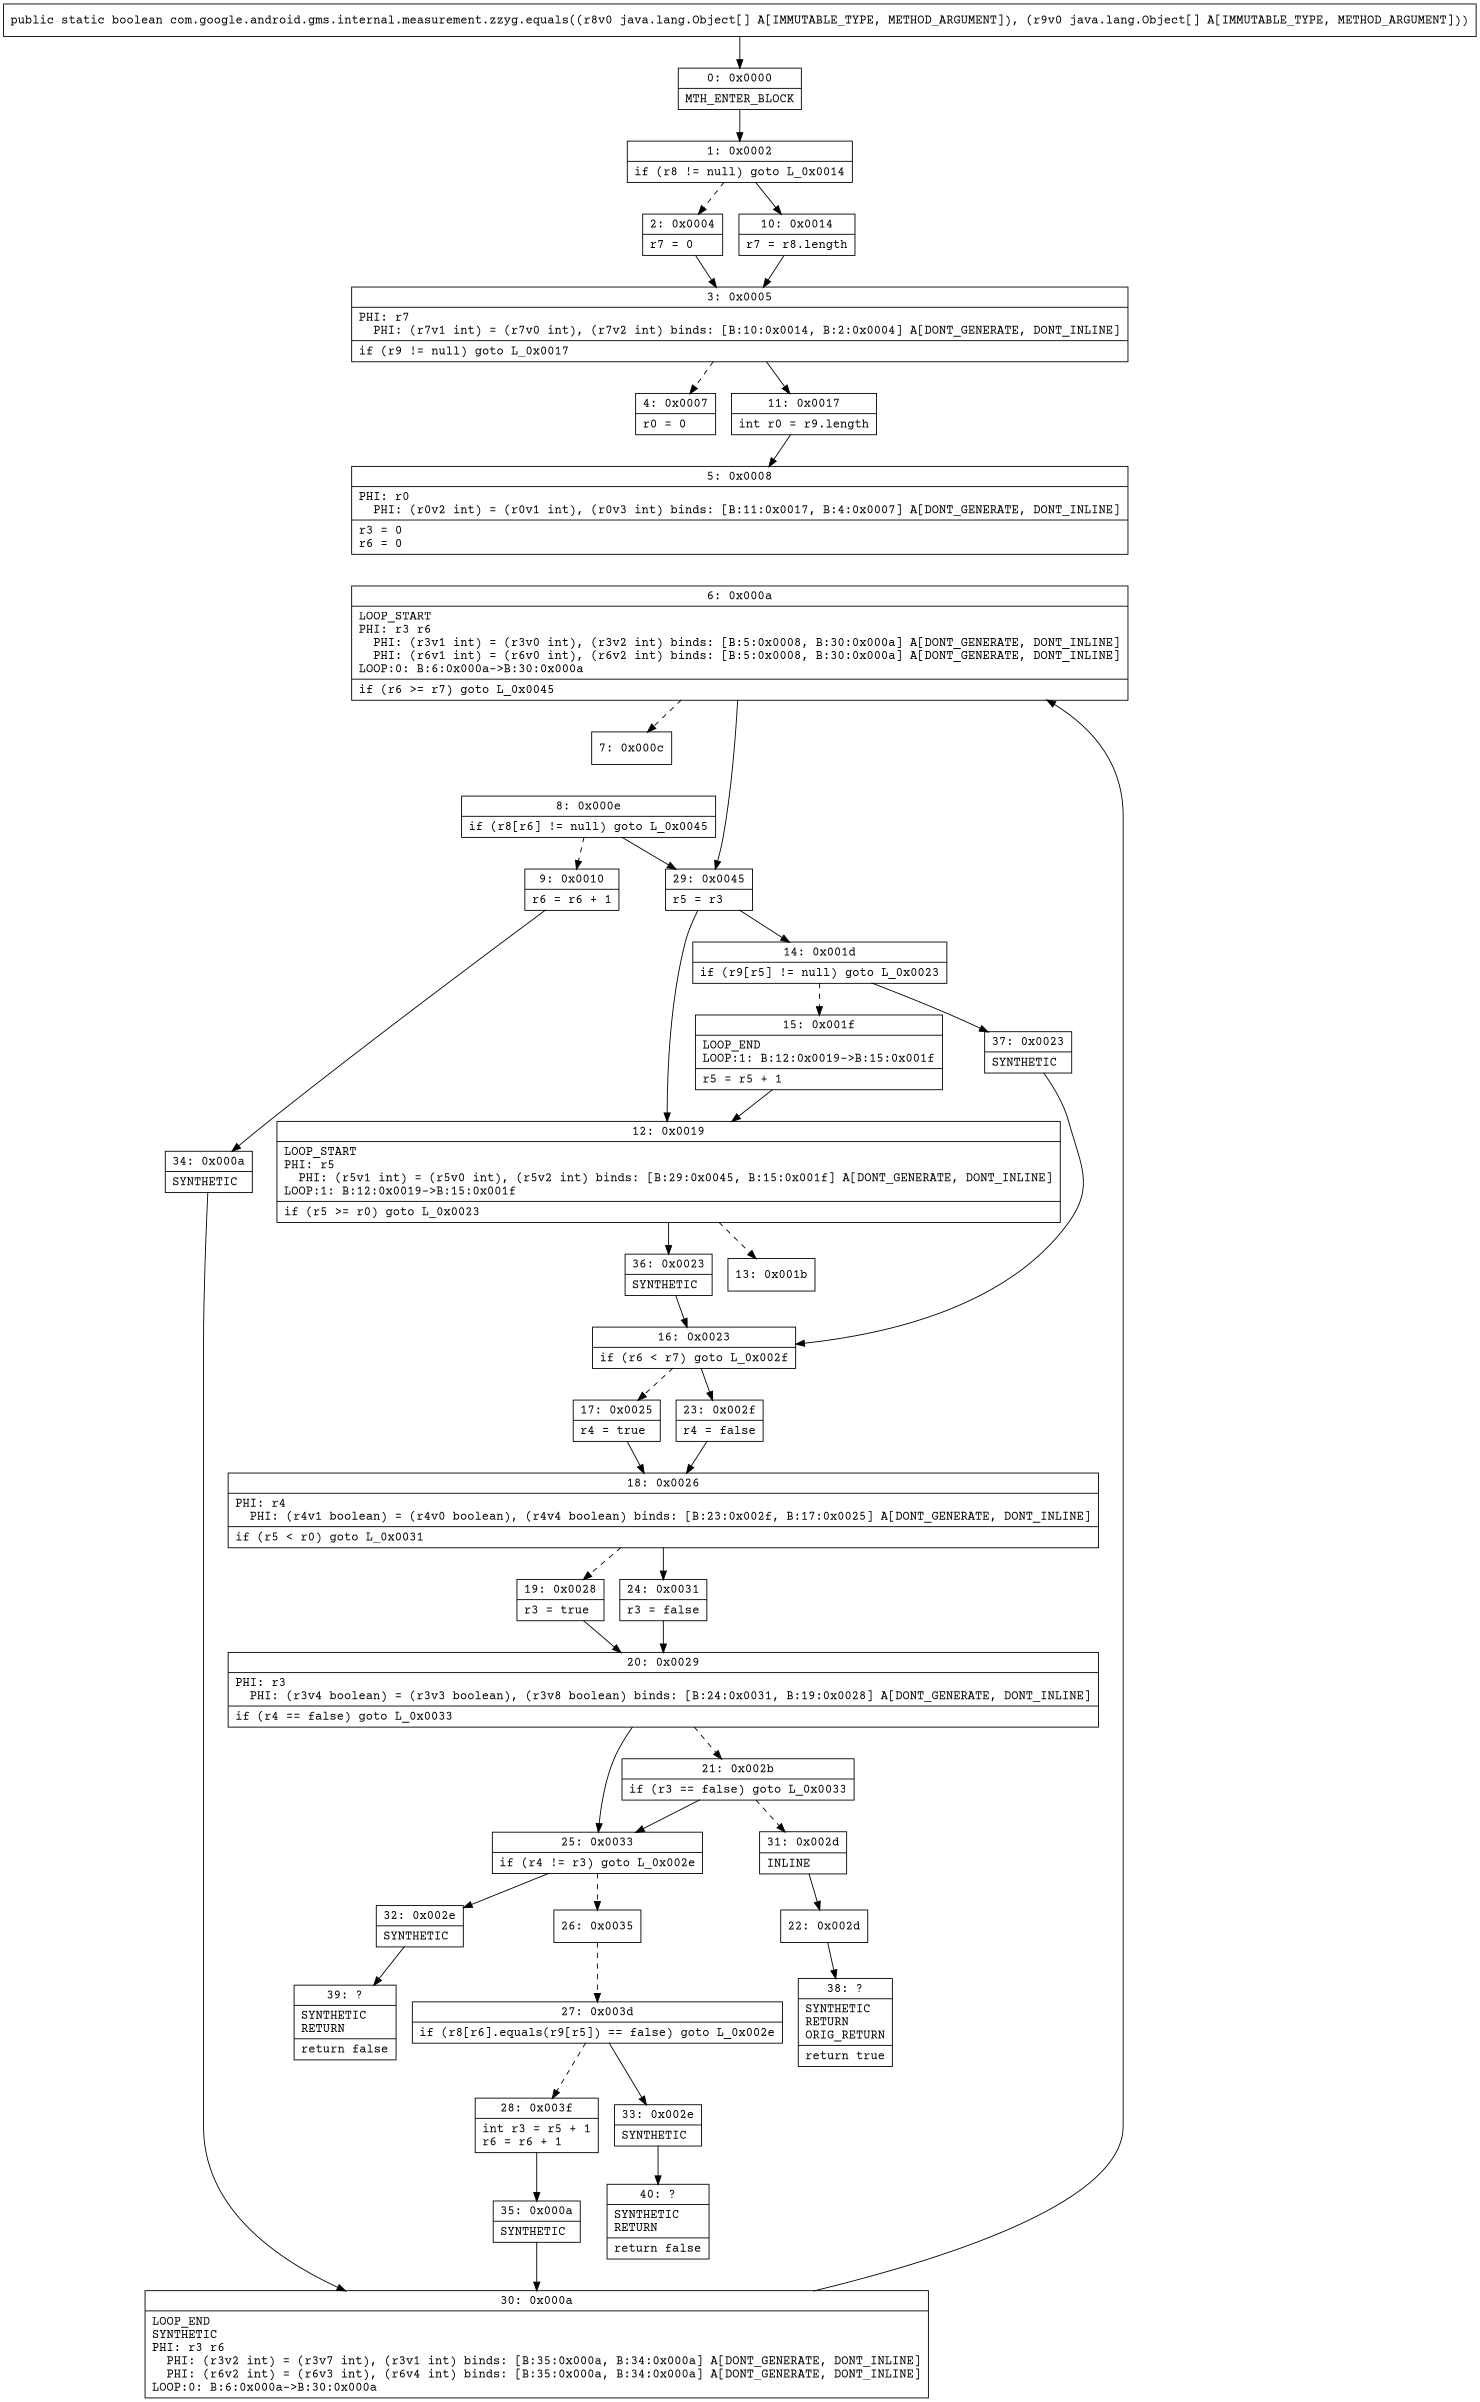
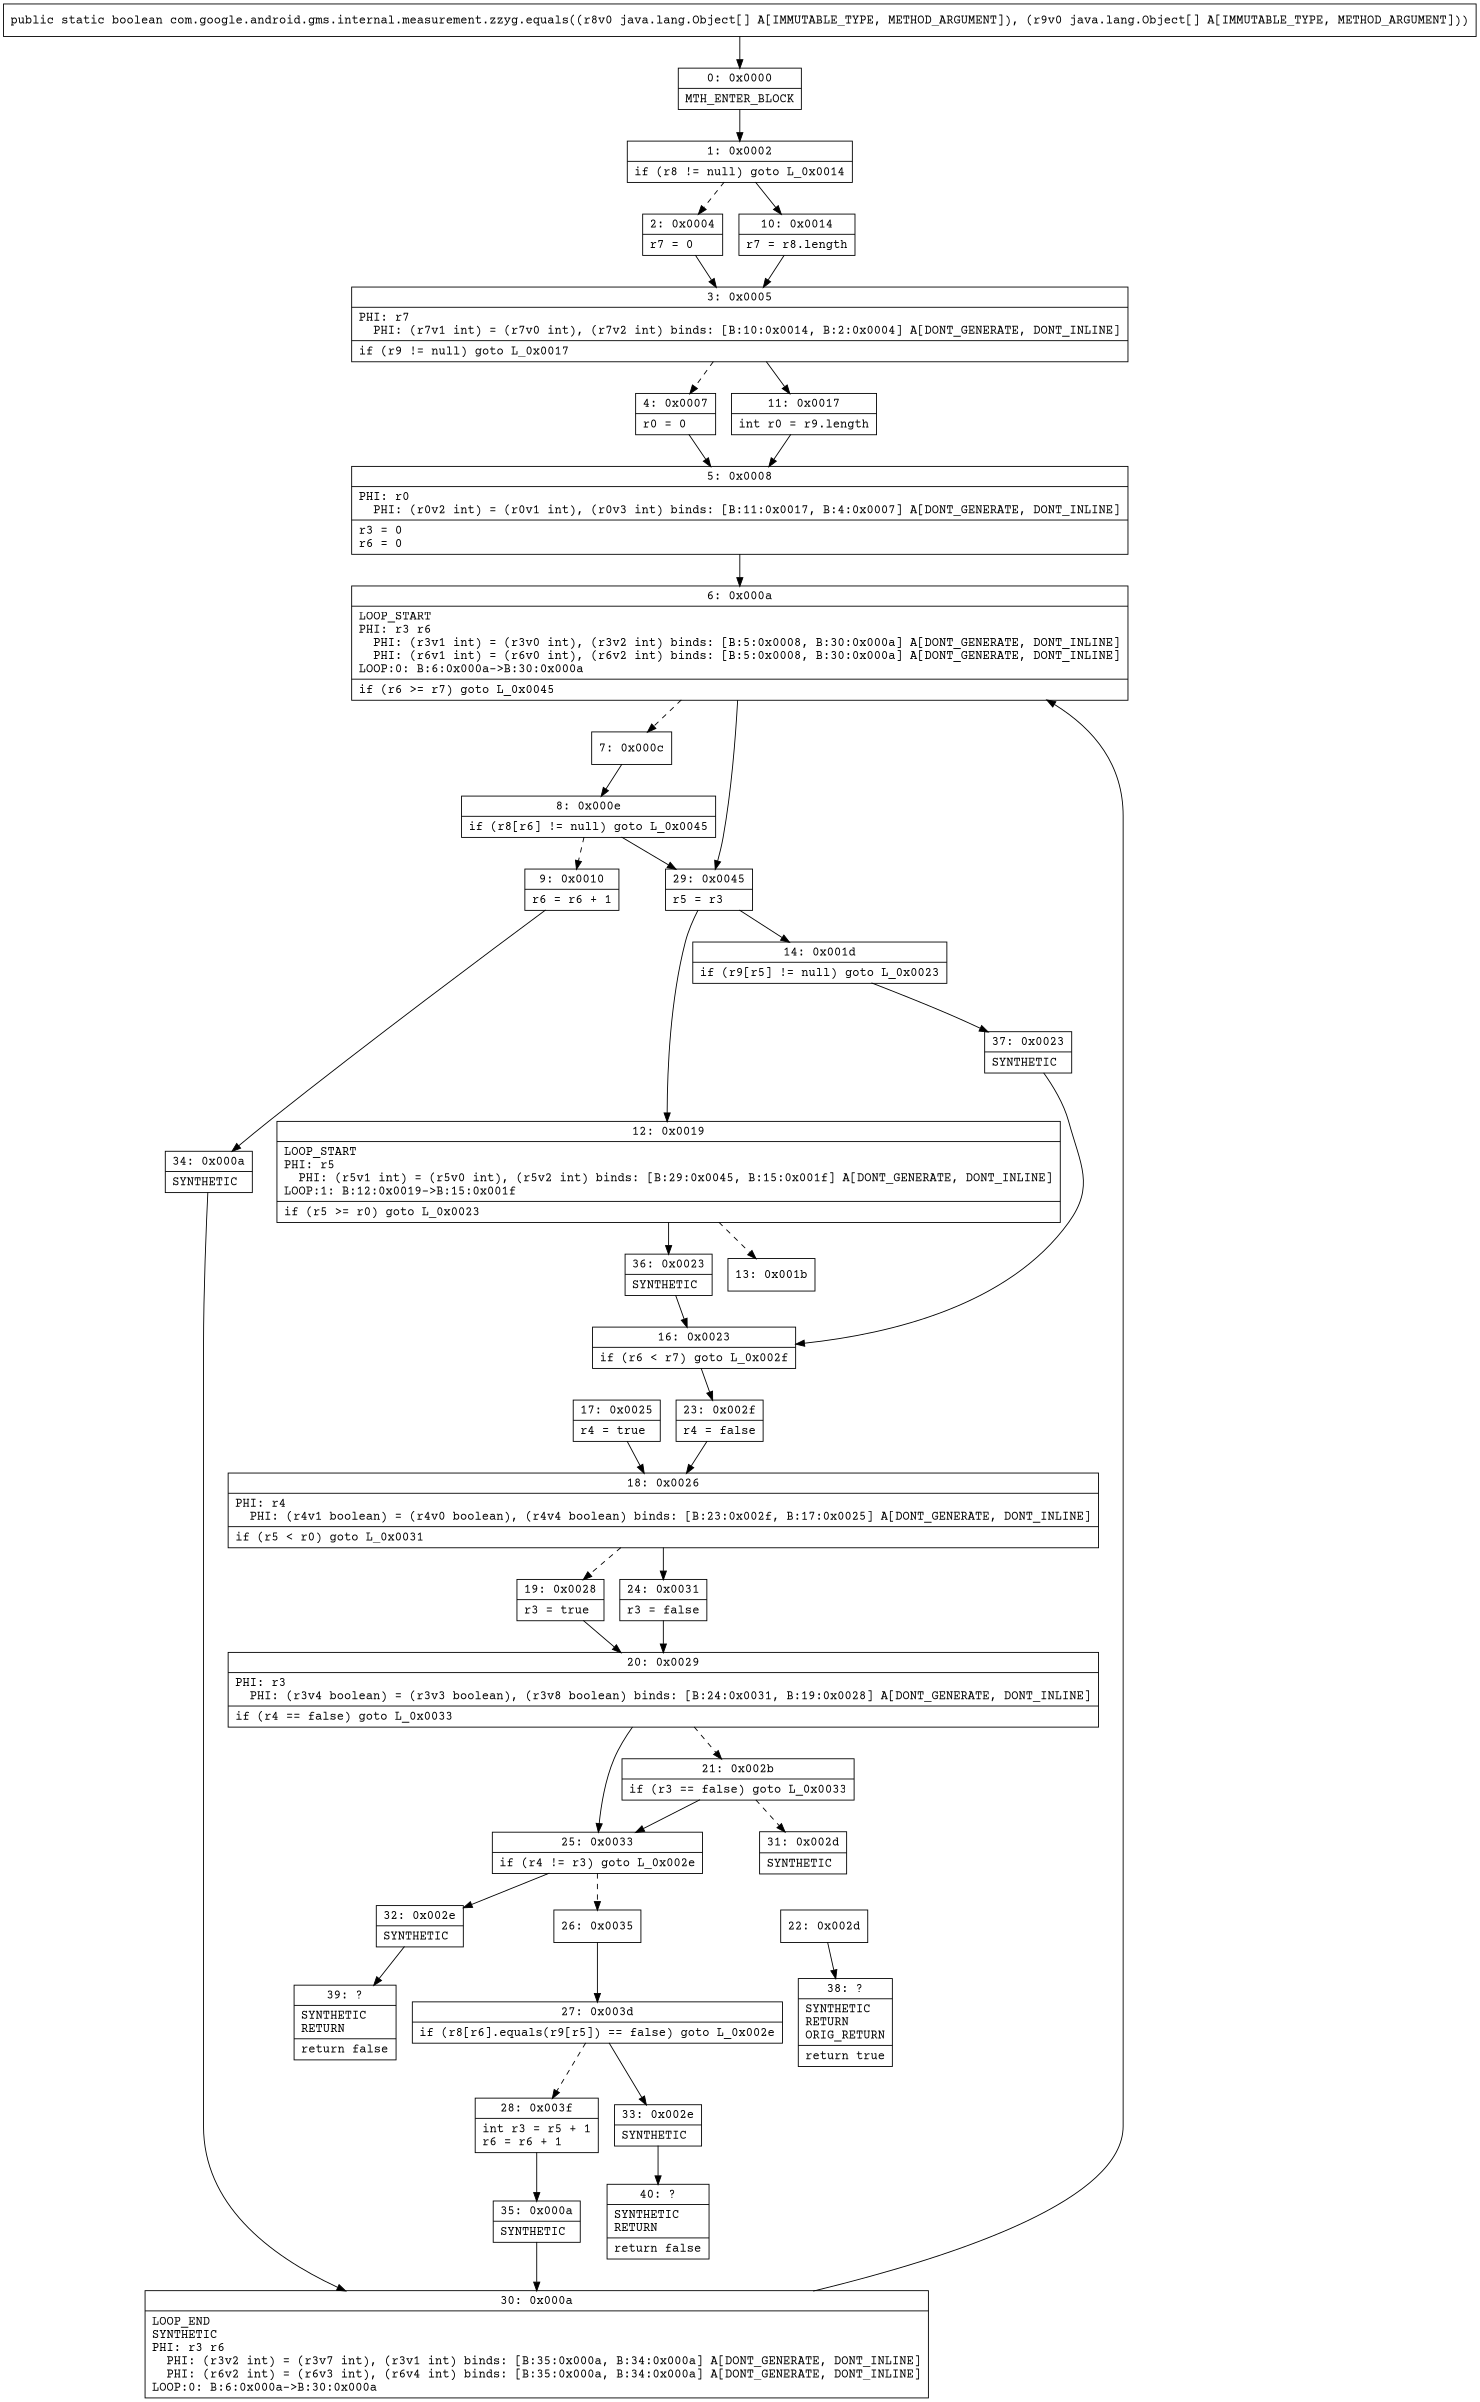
none -> (697, 447)
none -> (740, 566)
none -> (614, 777)
(819, 1052) -> none
(659, 1381) -> none
(789, 1863) -> (800, 1863)
(813, 1888) -> none
(597, 1968) -> (597, 1968)
